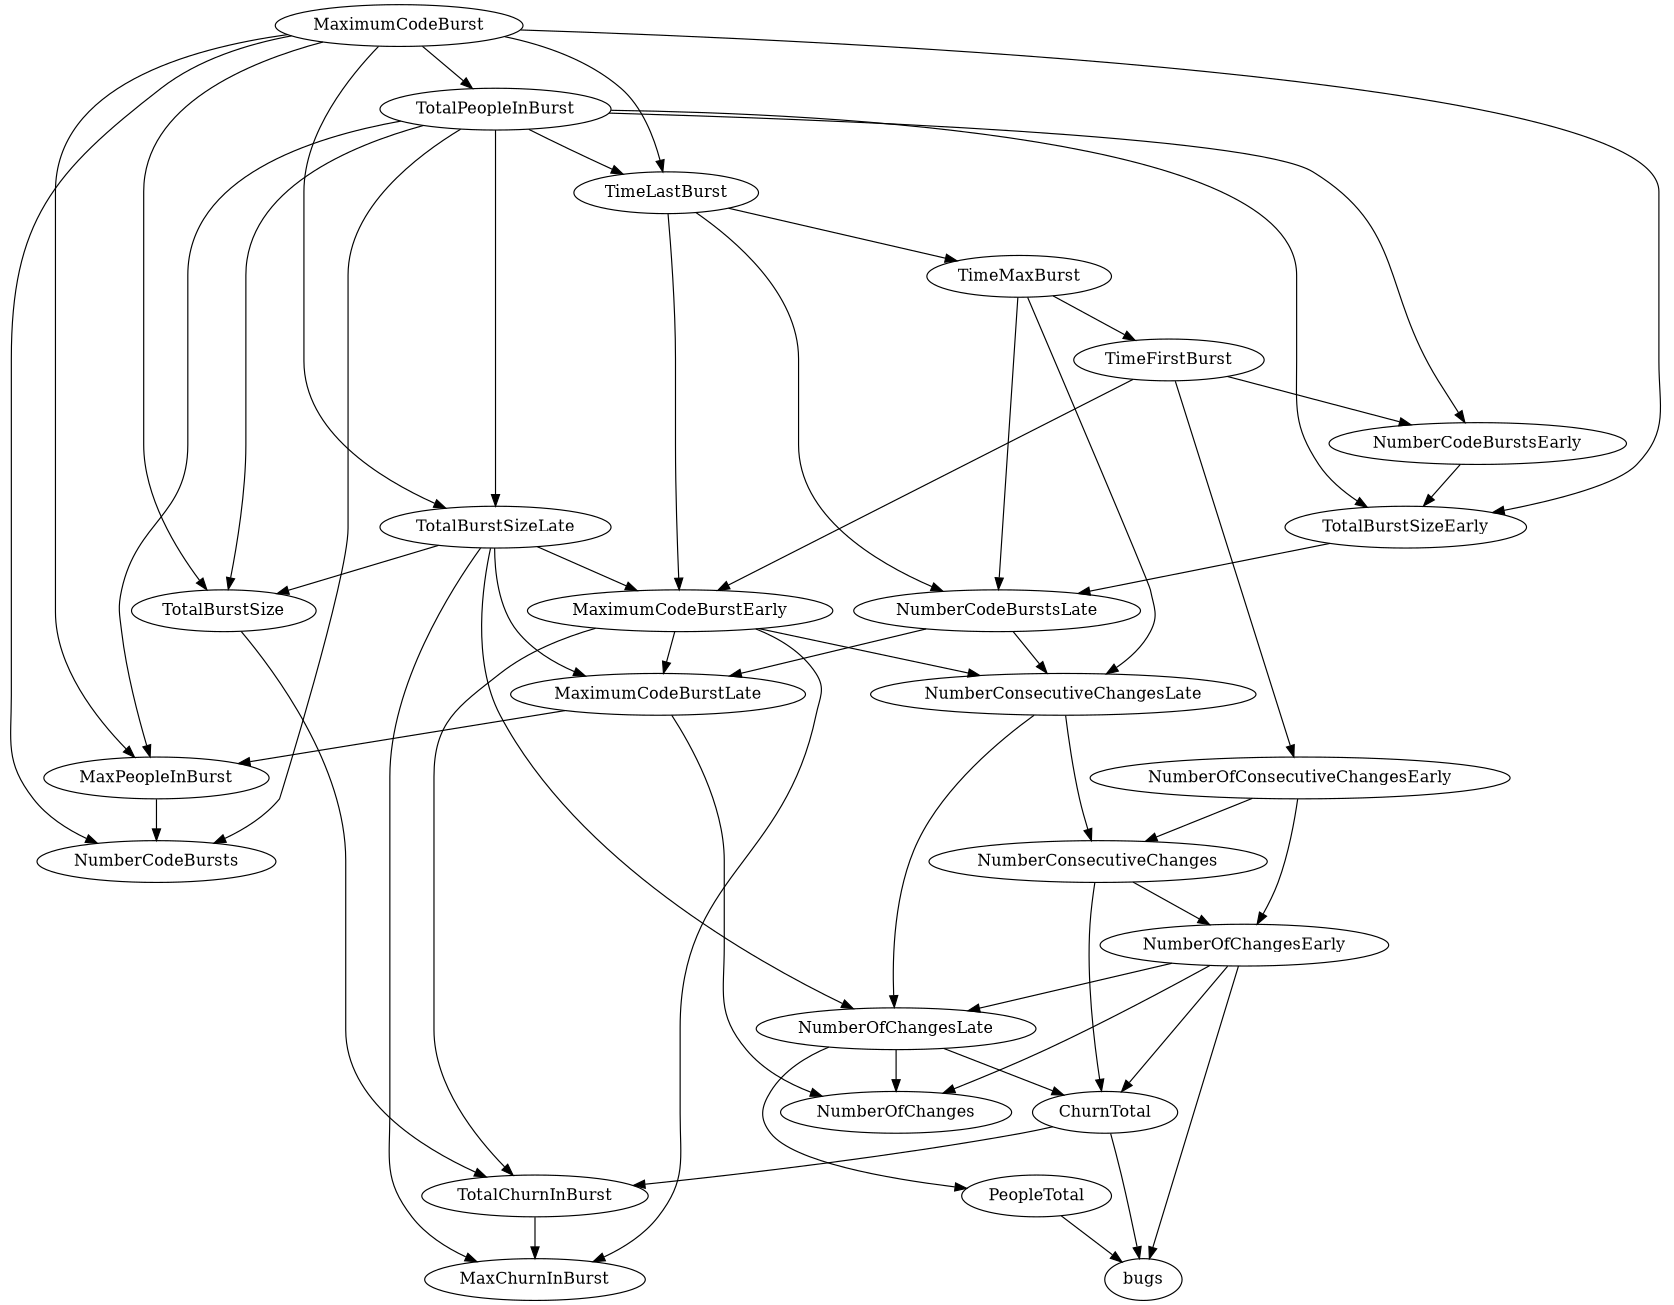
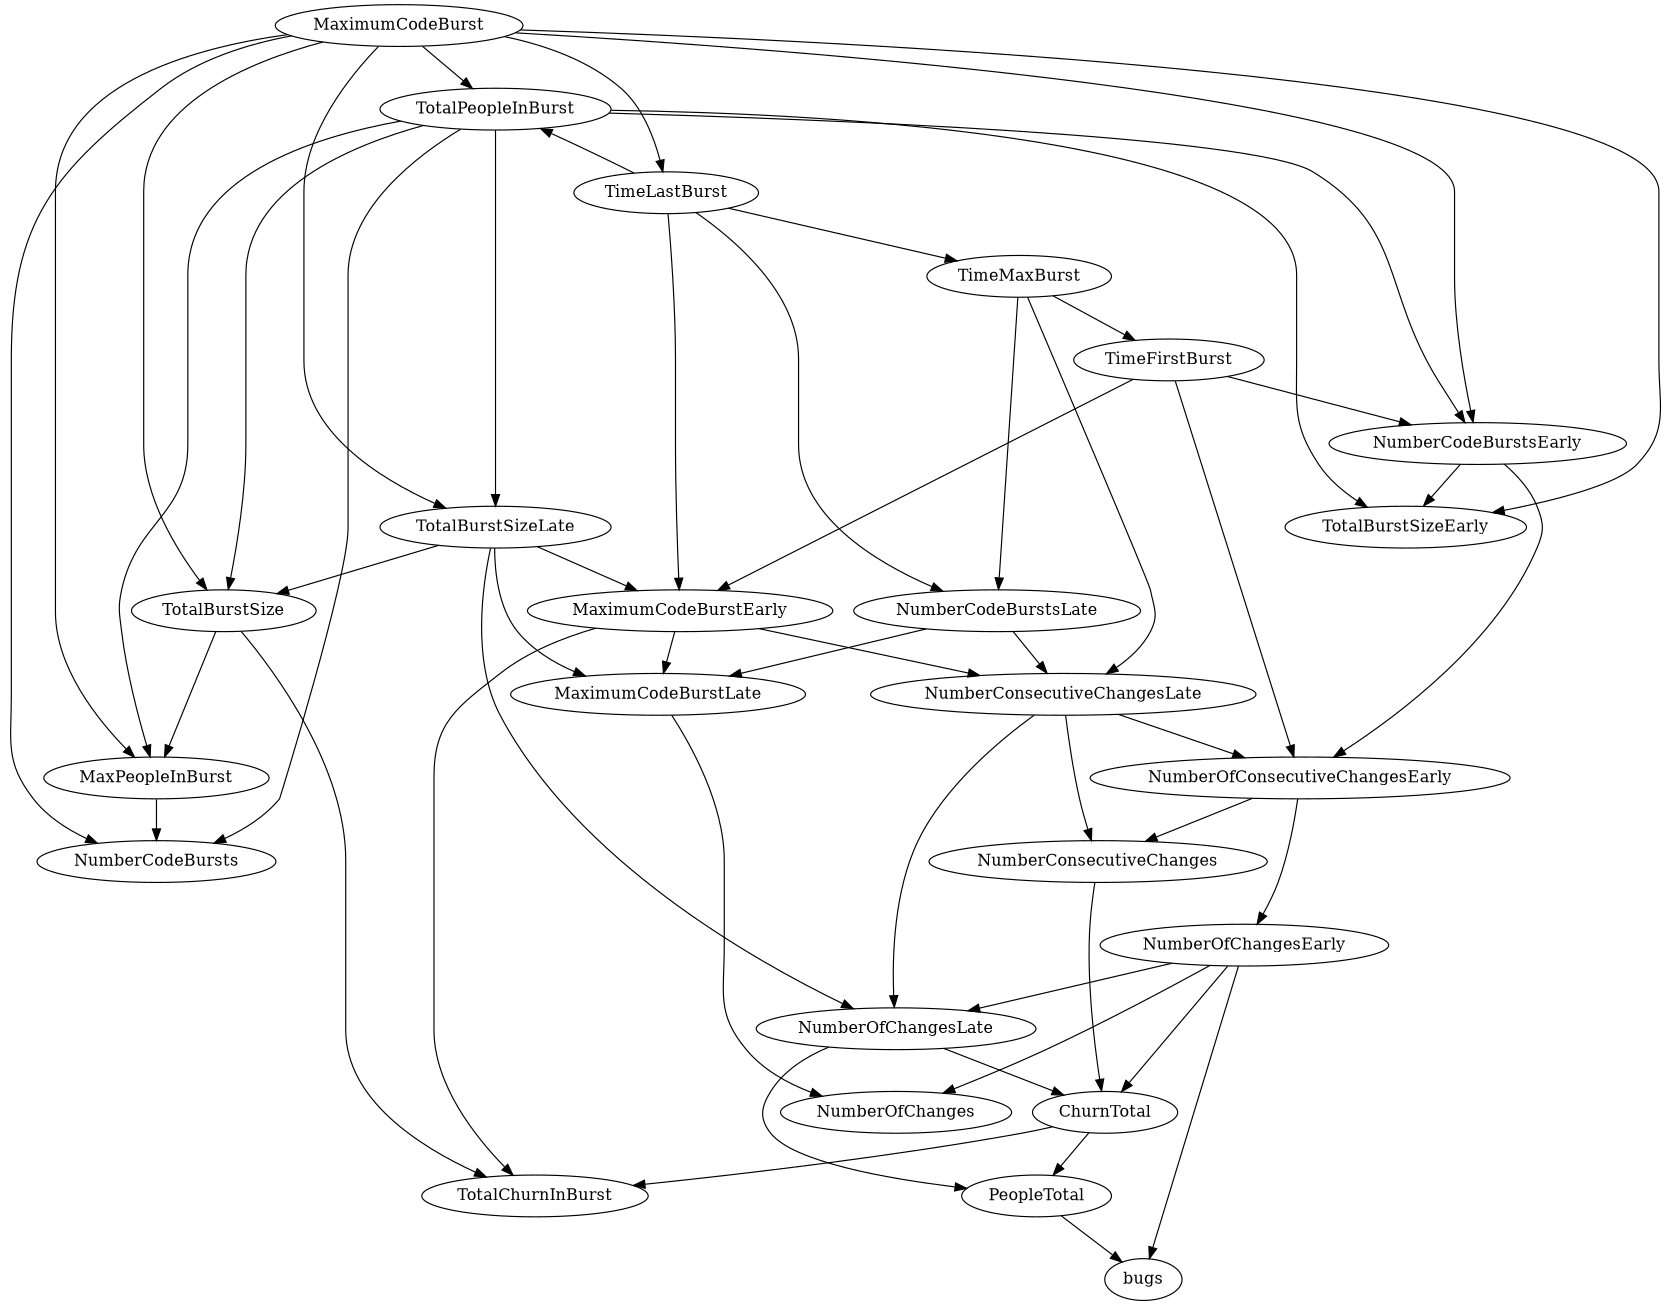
none -> (1106, 86)
(570, 150) -> (593, 153)
(1210, 567) -> none
none -> (1487, 627)
none -> (1176, 734)
(408, 736) -> (192, 689)
(1166, 901) -> none
(896, 1065) -> none
(1125, 1190) -> (1075, 1149)
(535, 1280) -> none
